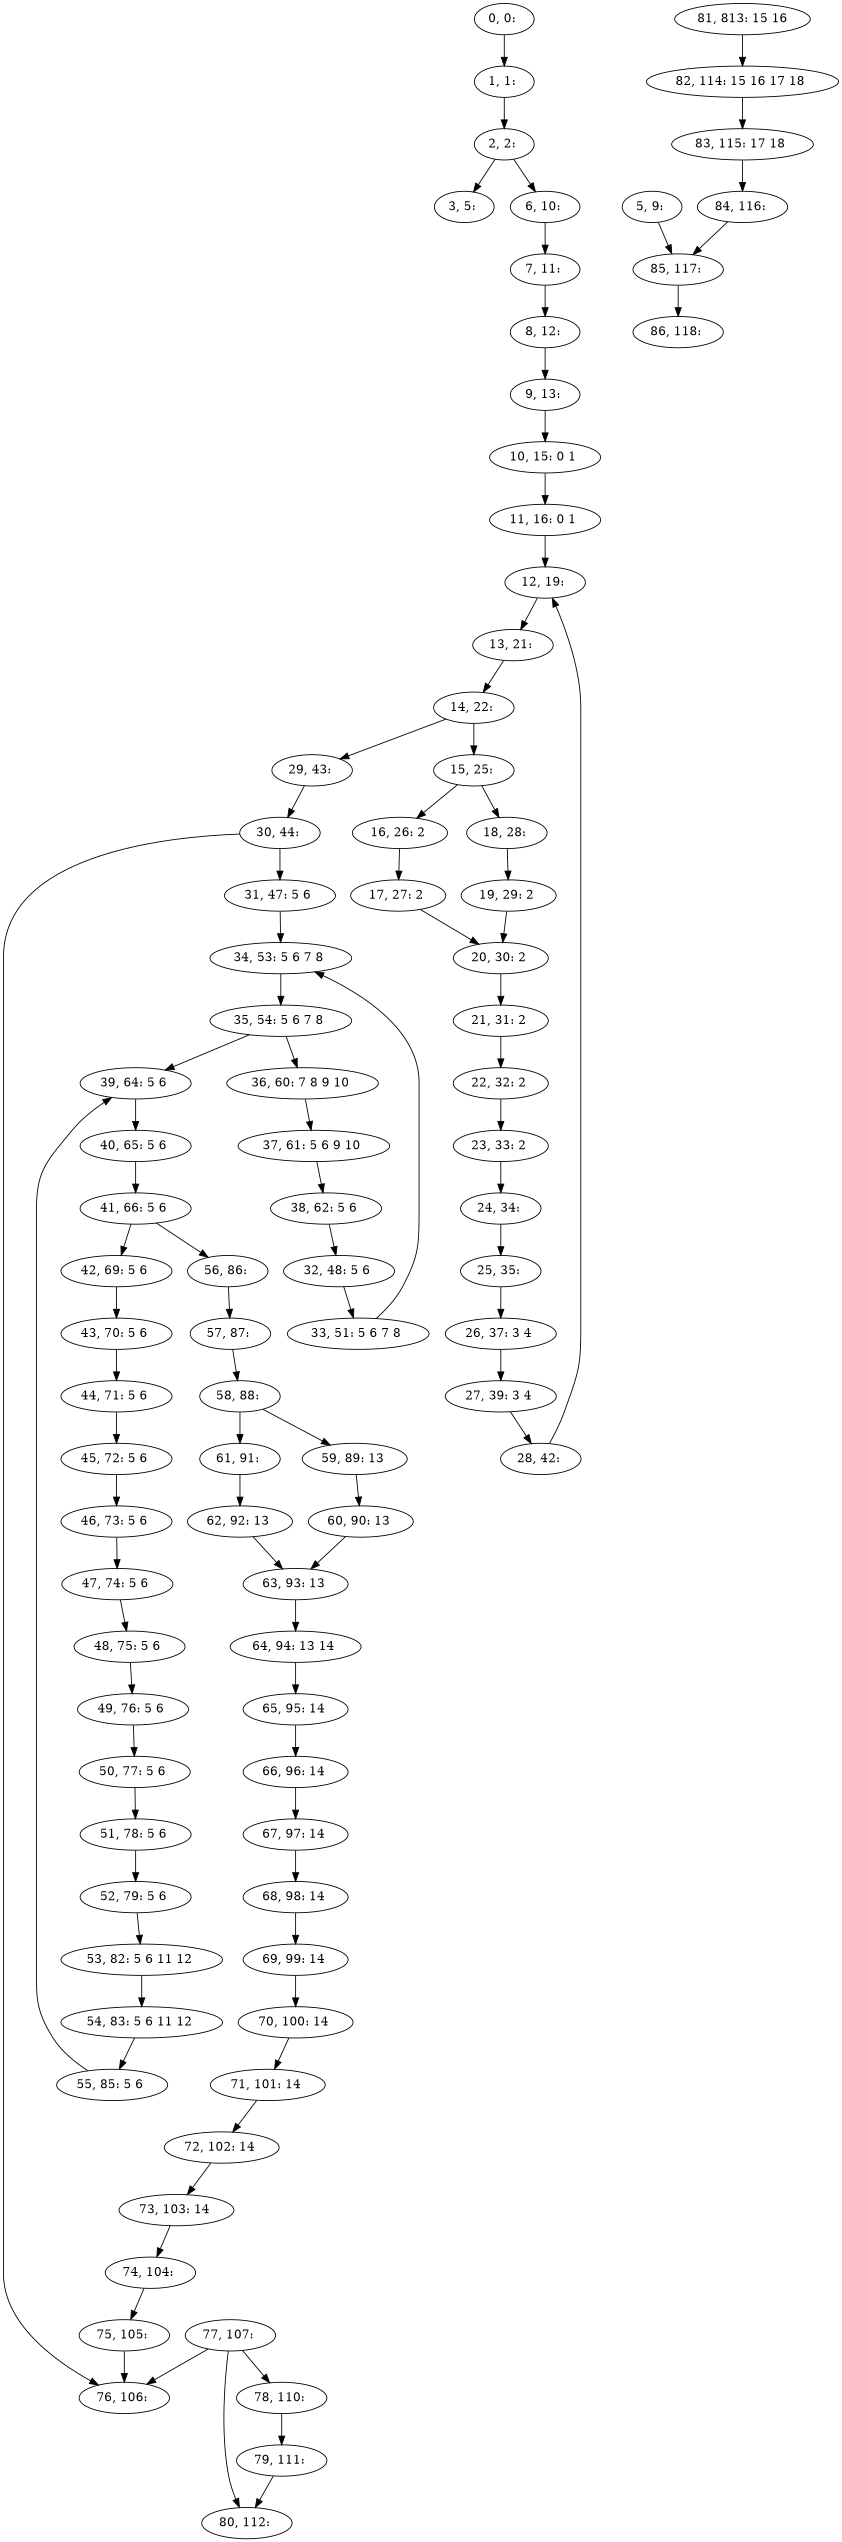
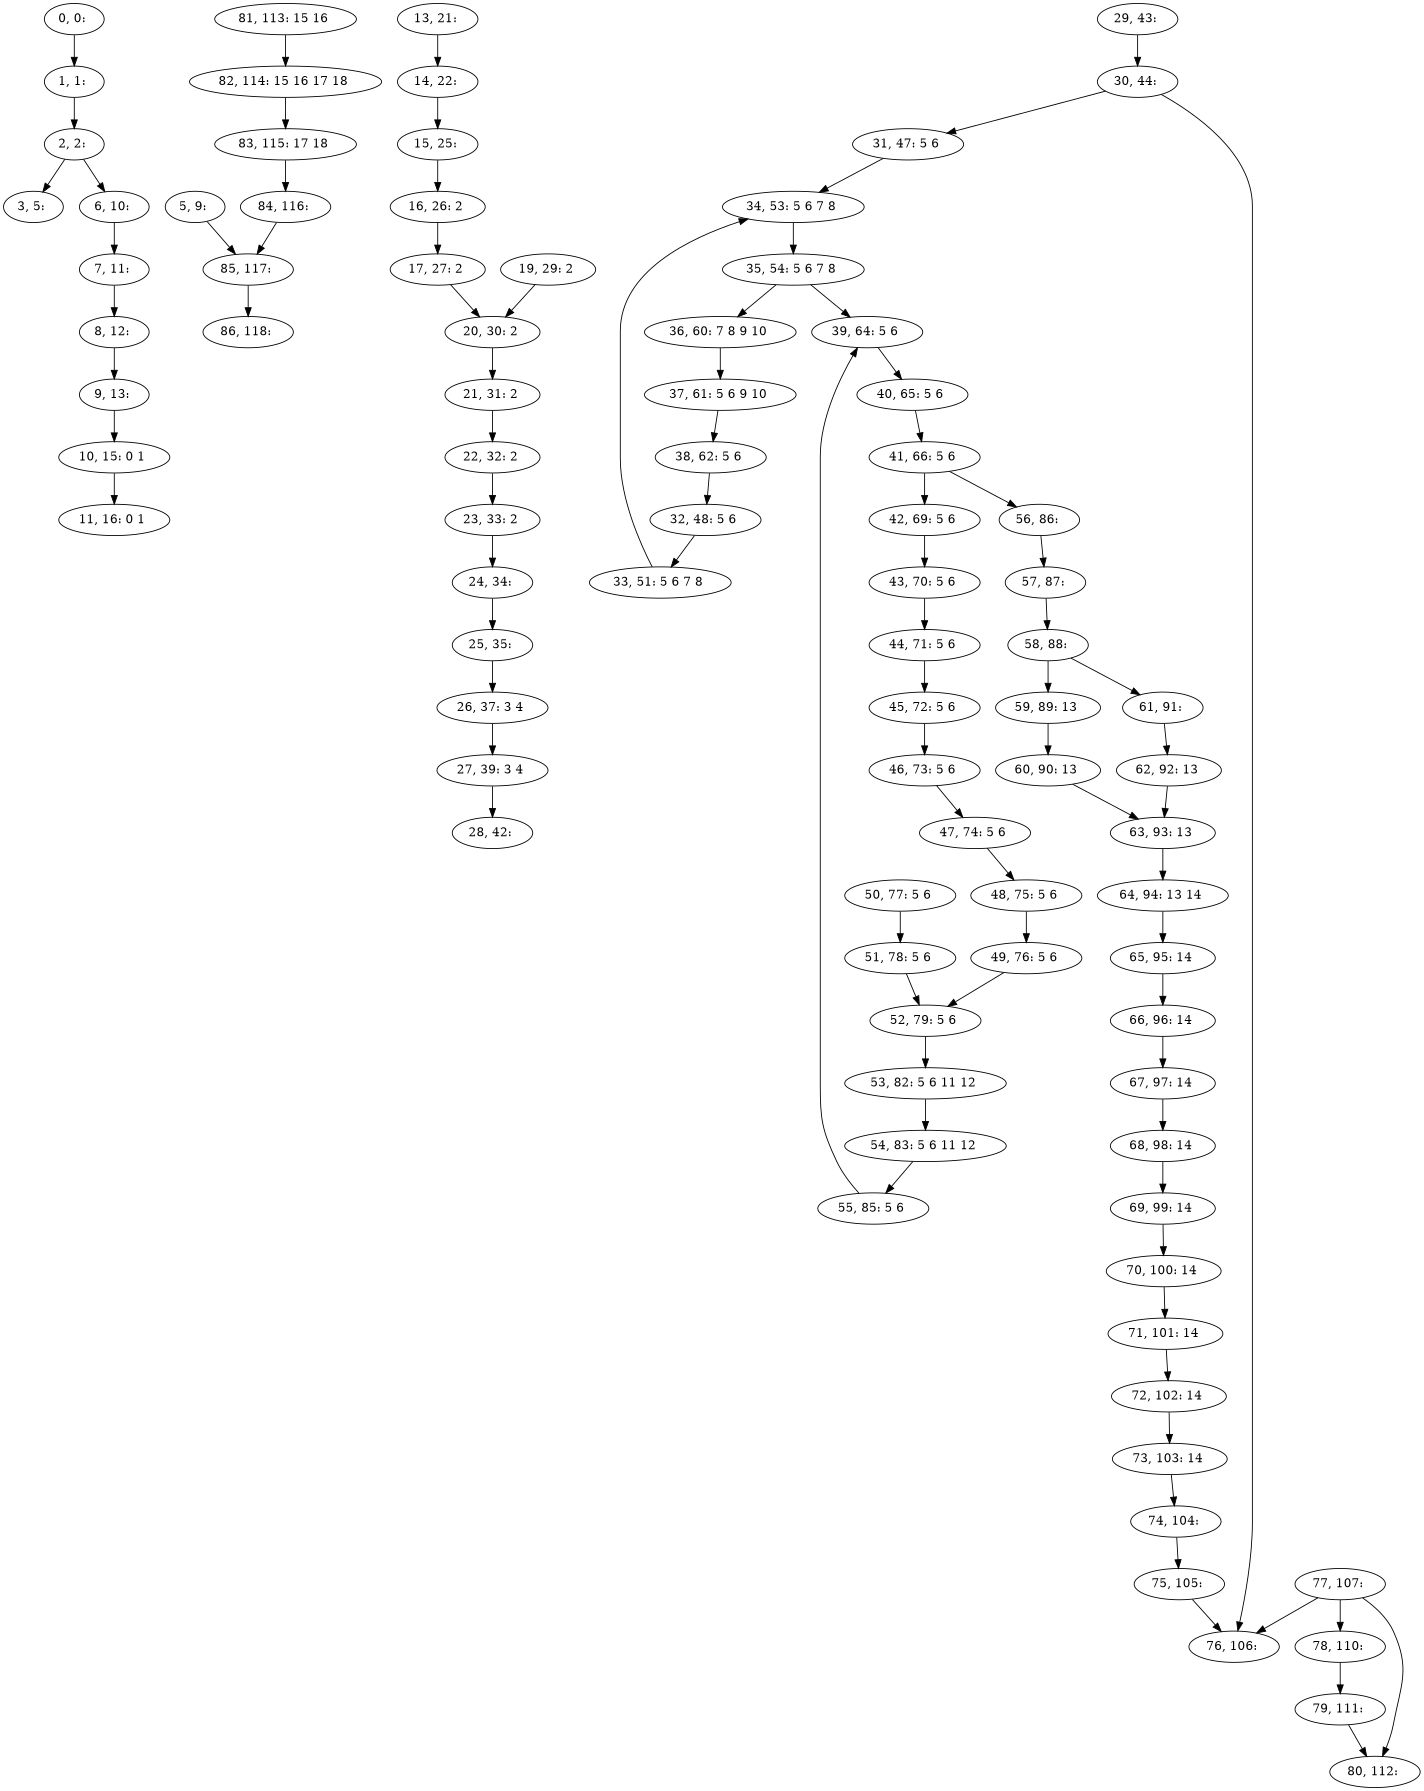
(743, 19) -> (286, 19)
(545, 583) -> none
(397, 737) -> none
(507, 833) -> none
(134, 1736) -> (980, 987)
